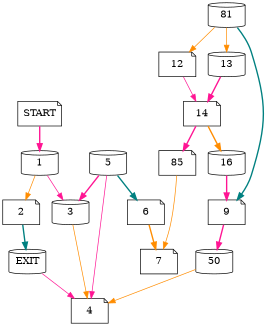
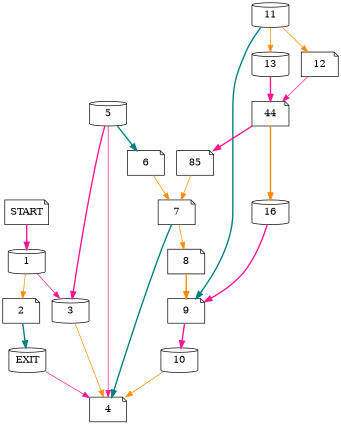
(227, 15) -> (270, 15)
(202, 114) -> (270, 114)
(151, 234) -> (159, 185)
none -> (186, 262)
(214, 262) -> (179, 360)
none -> (141, 307)
